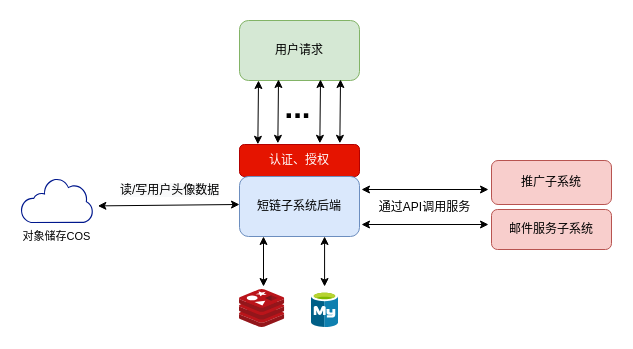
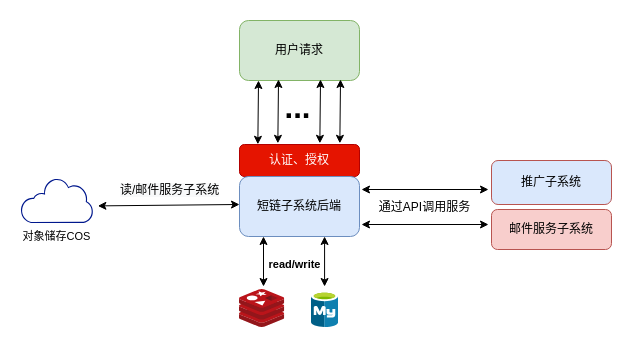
(552, 183) -> (552, 183)
(172, 191) -> (172, 191)
none -> (294, 265)
